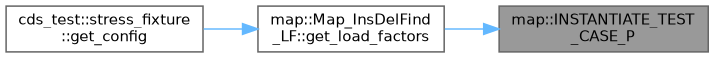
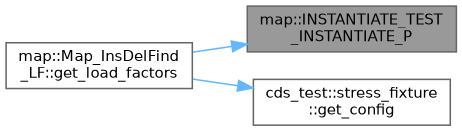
(223, 29) -> (215, 82)
(604, 29) -> (352, 29)
